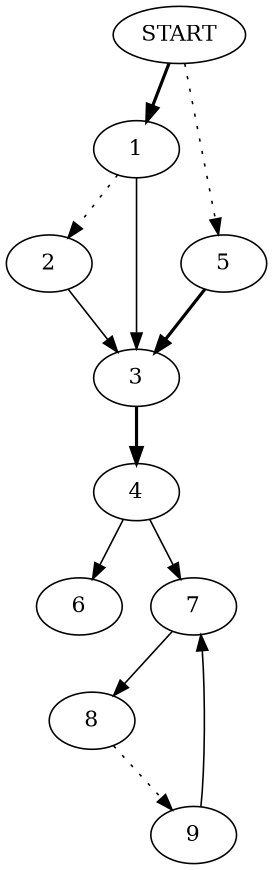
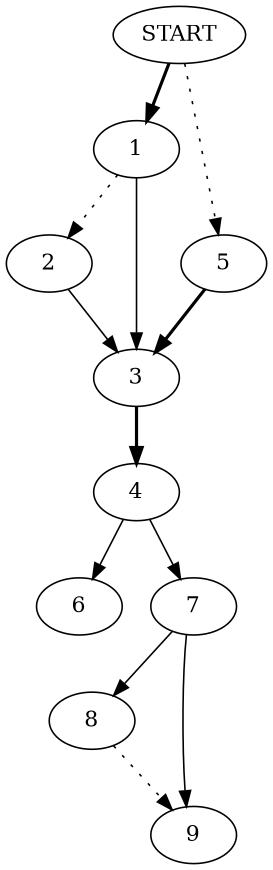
(204, 729) -> (183, 713)
